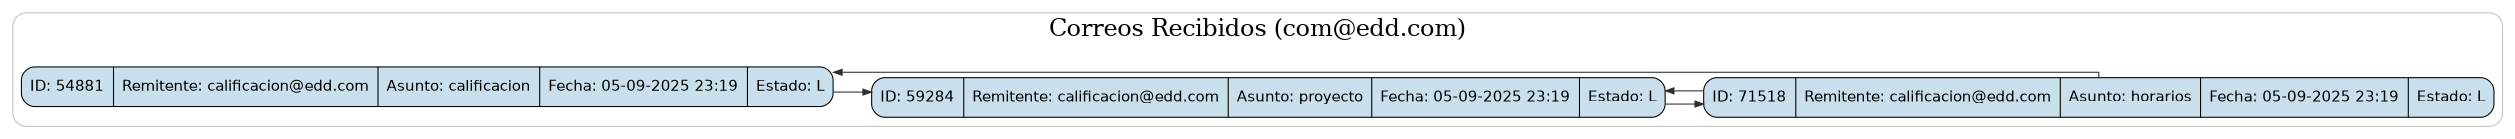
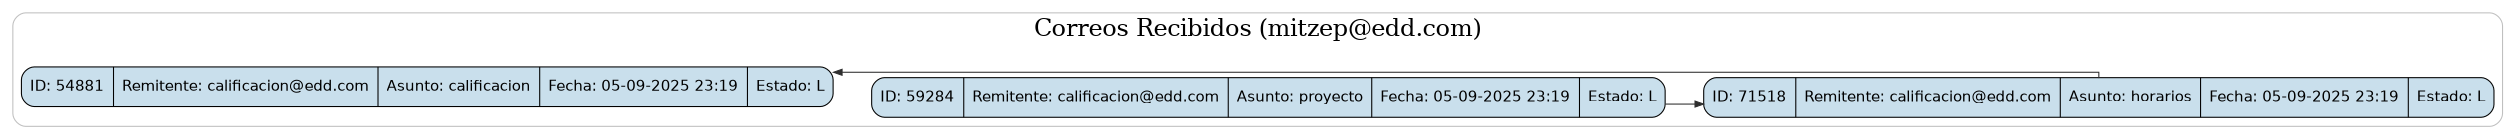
(1258, 30) -> (1258, 30)
(1689, 91) -> none
(848, 92) -> none
